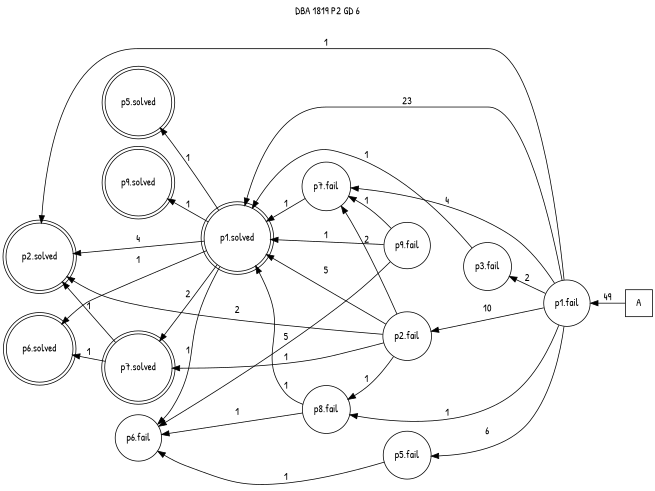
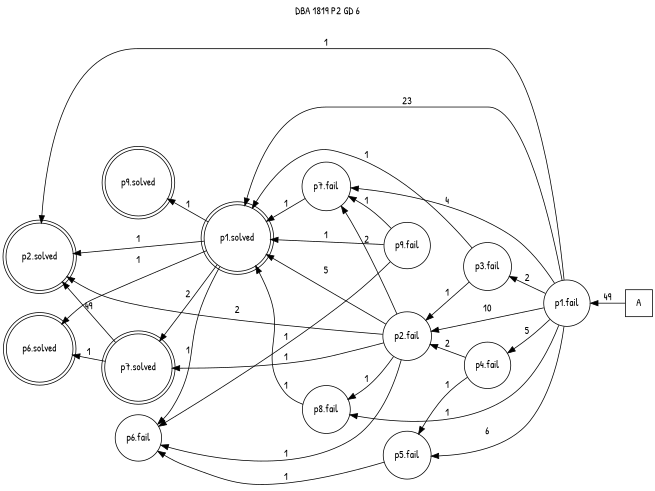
(138, 103) -> none
(138, 239) -> (138, 239)
none -> (450, 299)
(89, 307) -> (89, 307)
(286, 337) -> (286, 337)
none -> (488, 365)
(236, 423) -> (309, 456)
